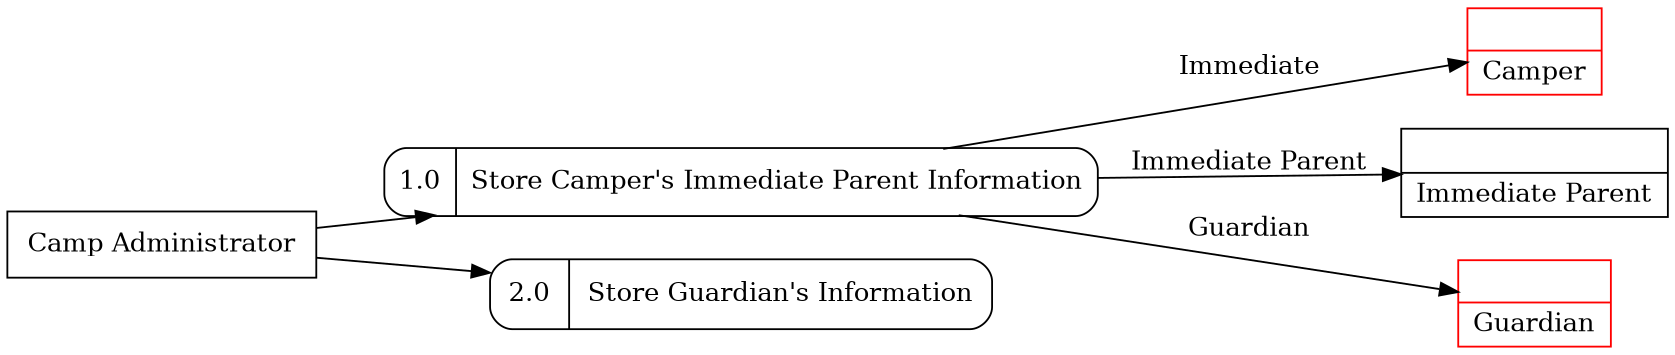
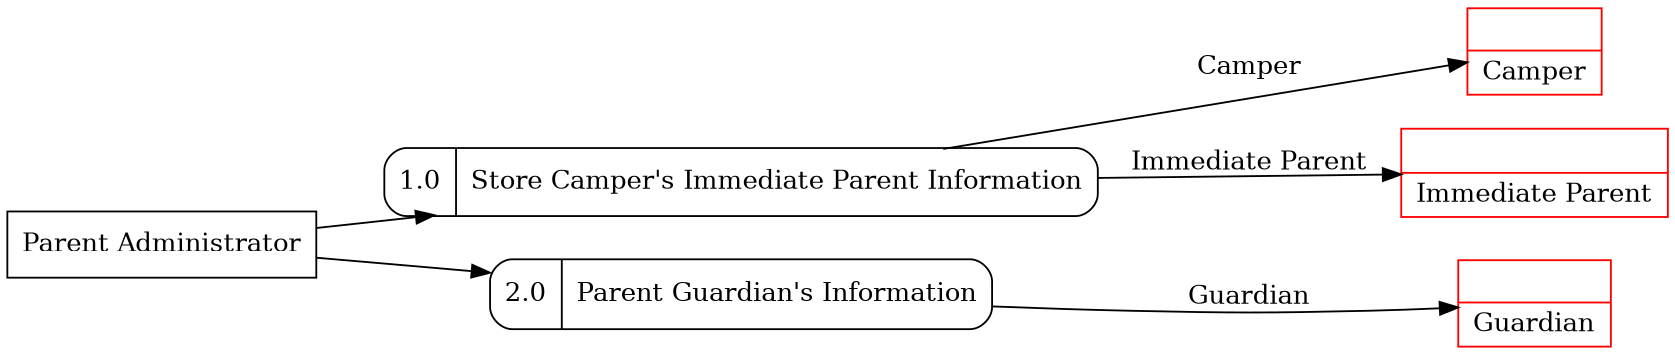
(1250, 67) -> (1250, 67)
(1535, 173) -> (1535, 173)
(162, 245) -> (162, 245)
(1199, 252) -> (1216, 312)
(781, 293) -> (777, 293)
